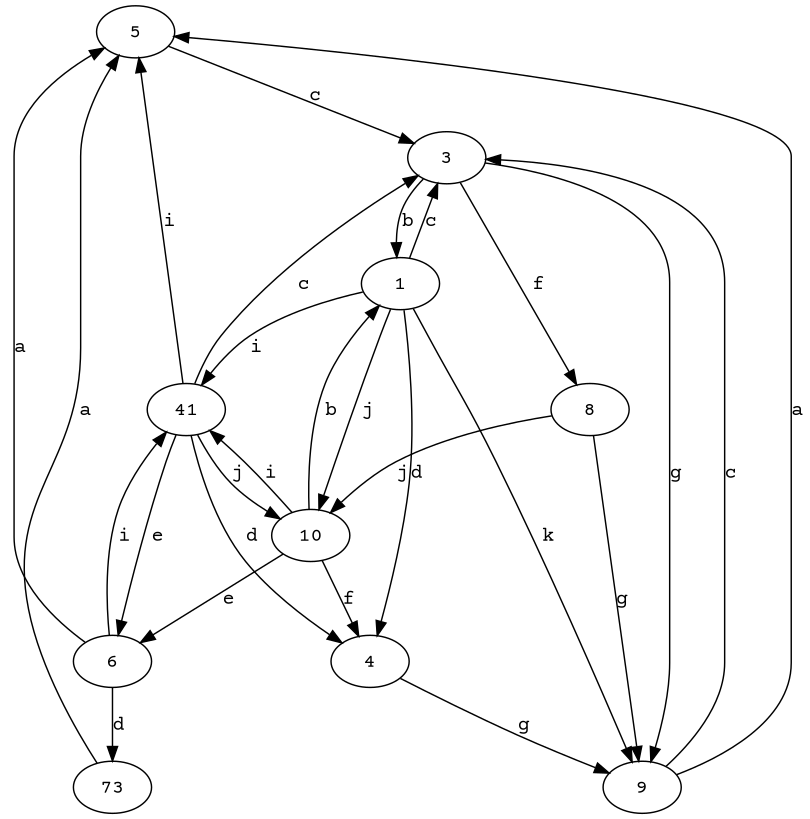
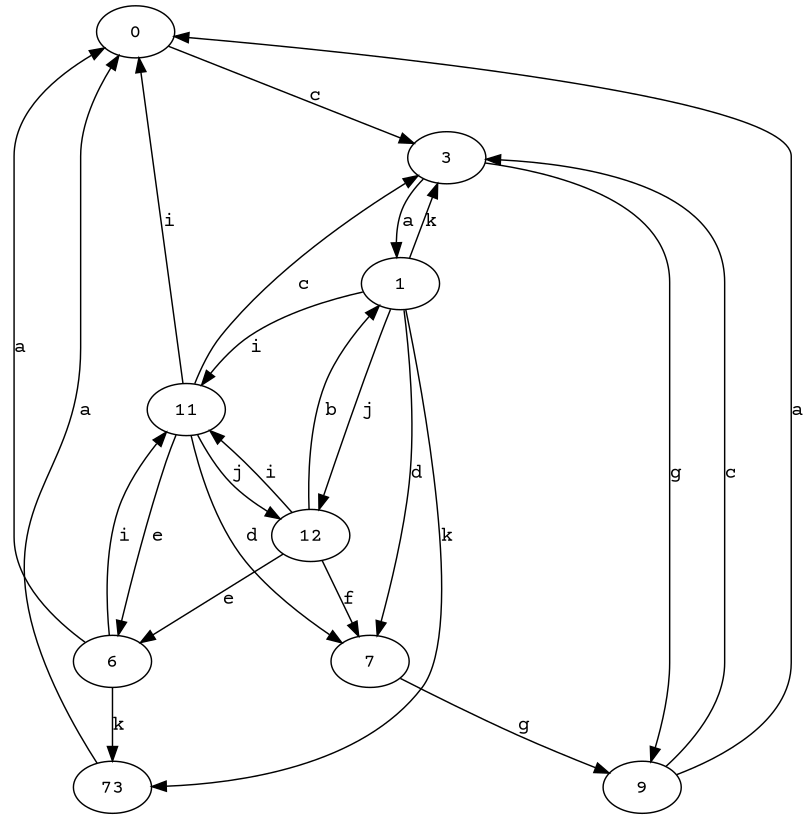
(136, 32) -> (136, 32)
(408, 221) -> (408, 221)
(432, 221) -> (432, 221)
(186, 410) -> (186, 410)
(590, 410) -> none
(527, 525) -> (438, 640)
(311, 535) -> (311, 535)
(370, 661) -> (370, 661)
(119, 724) -> (119, 724)
